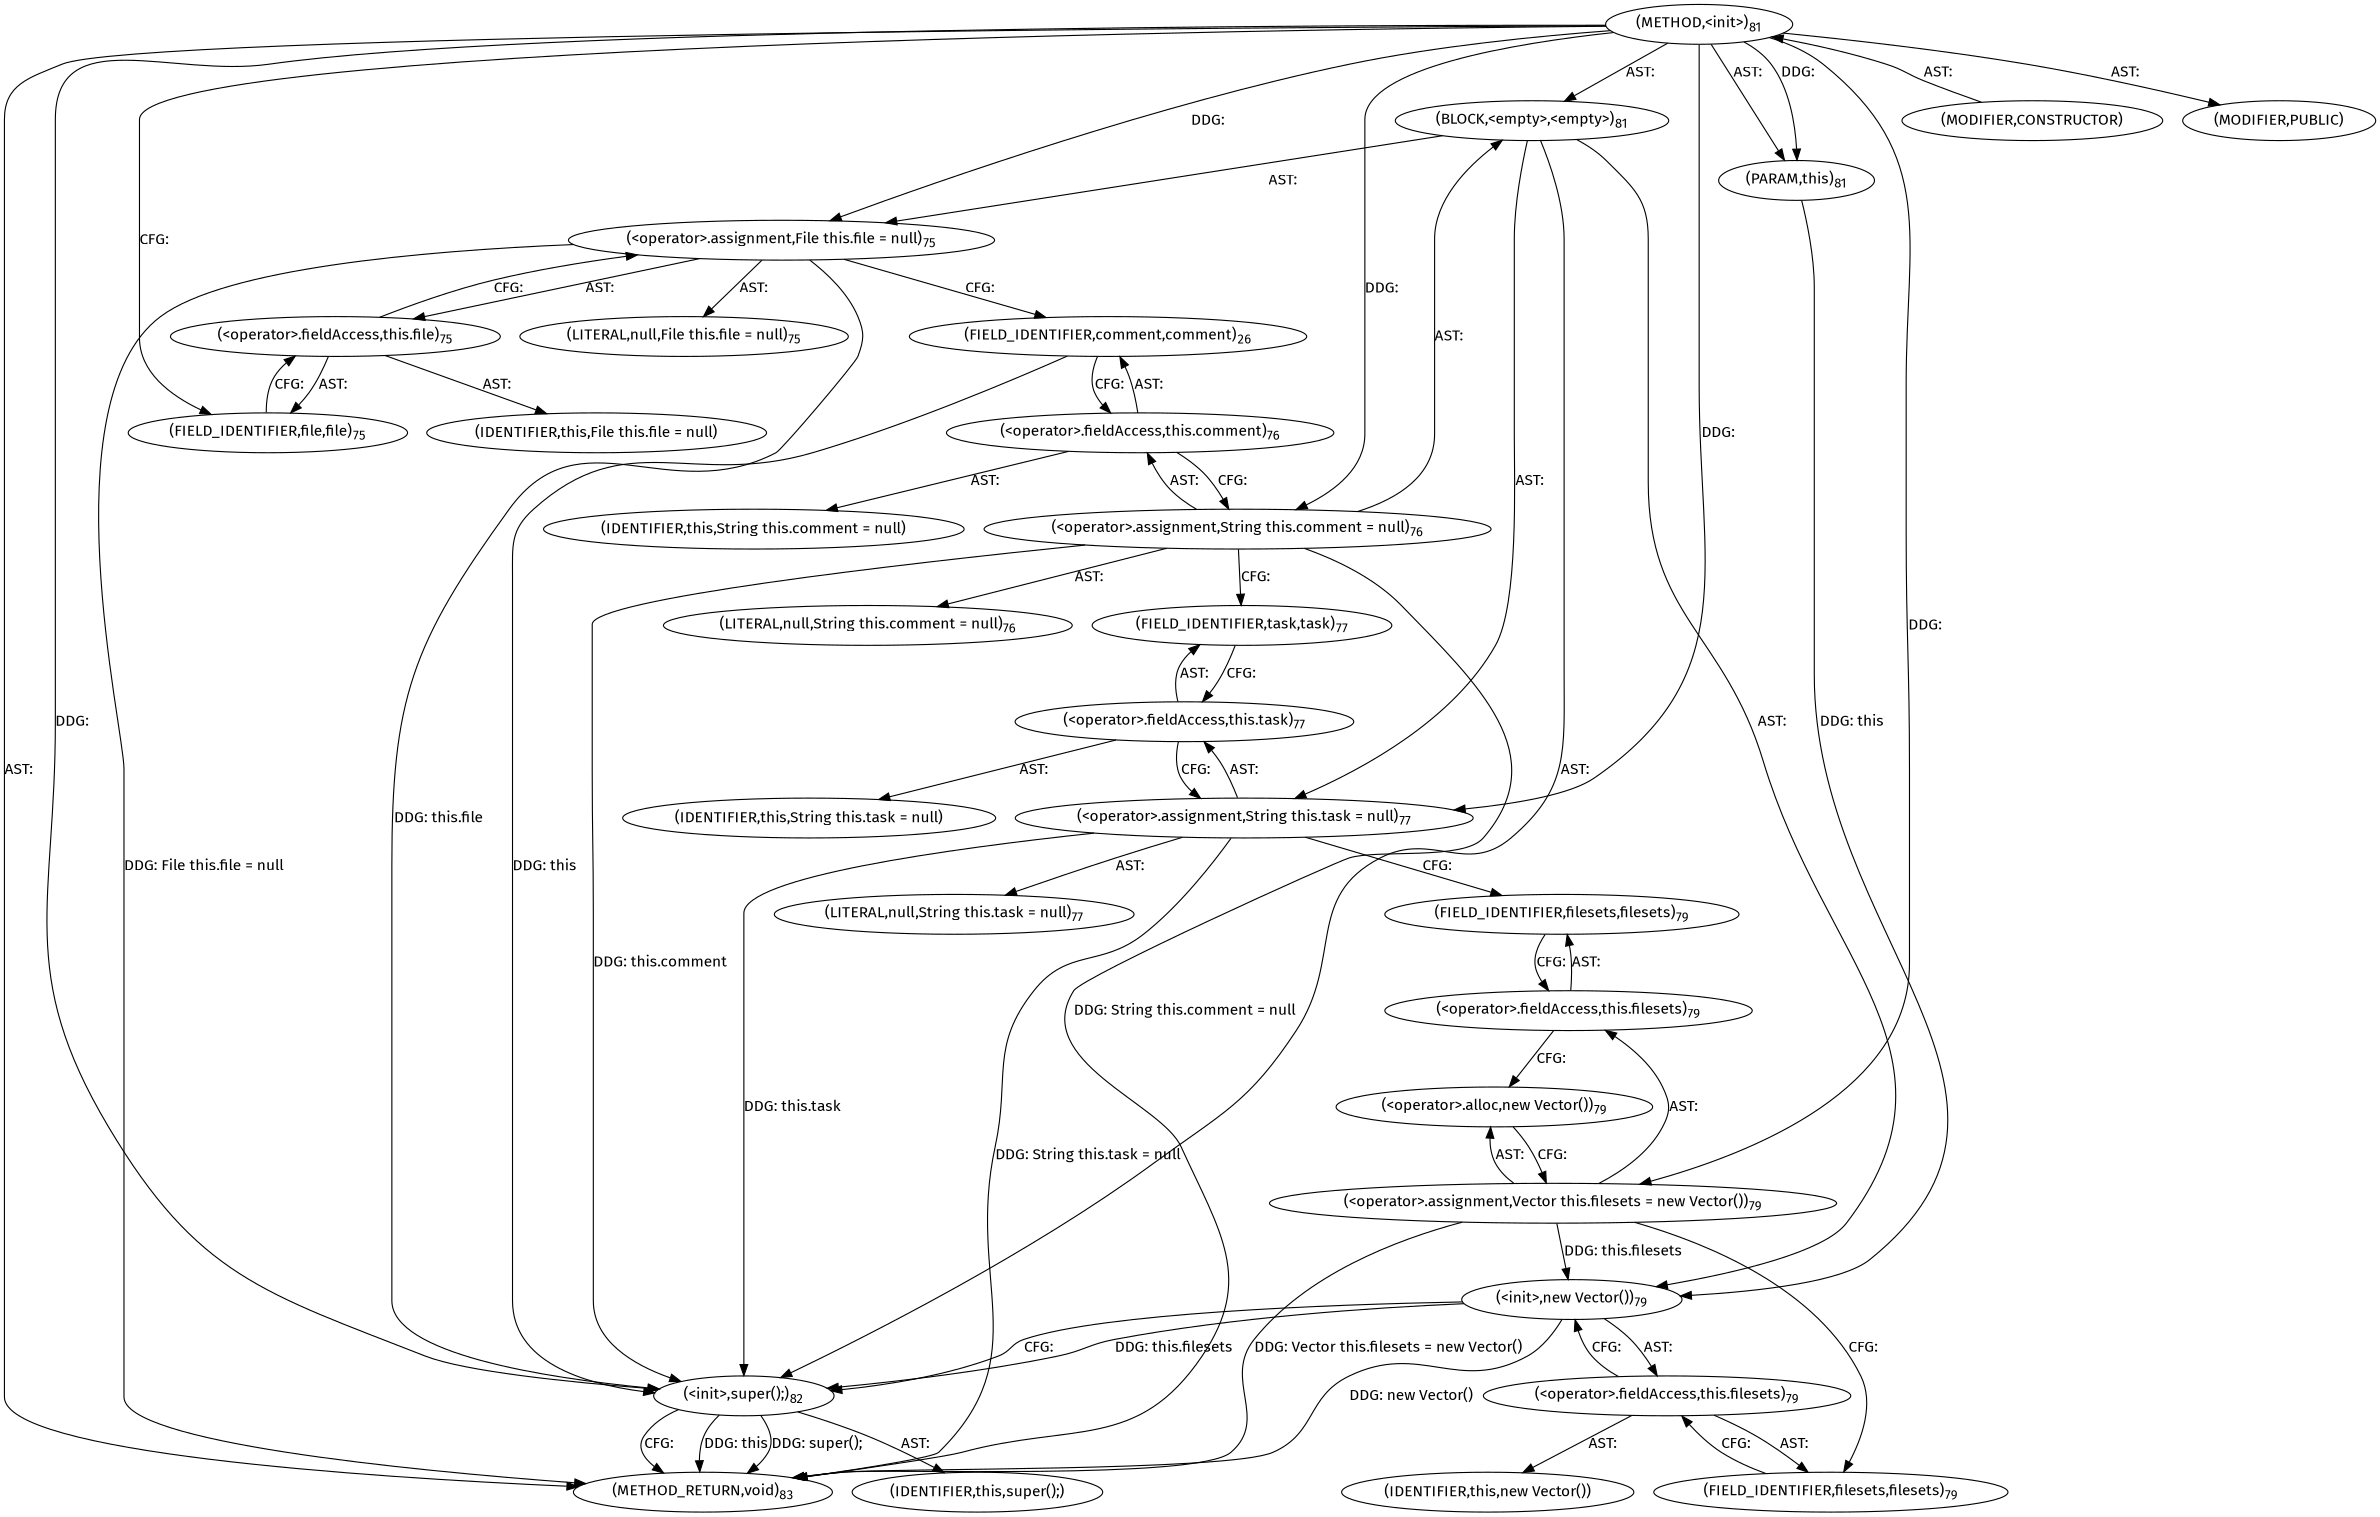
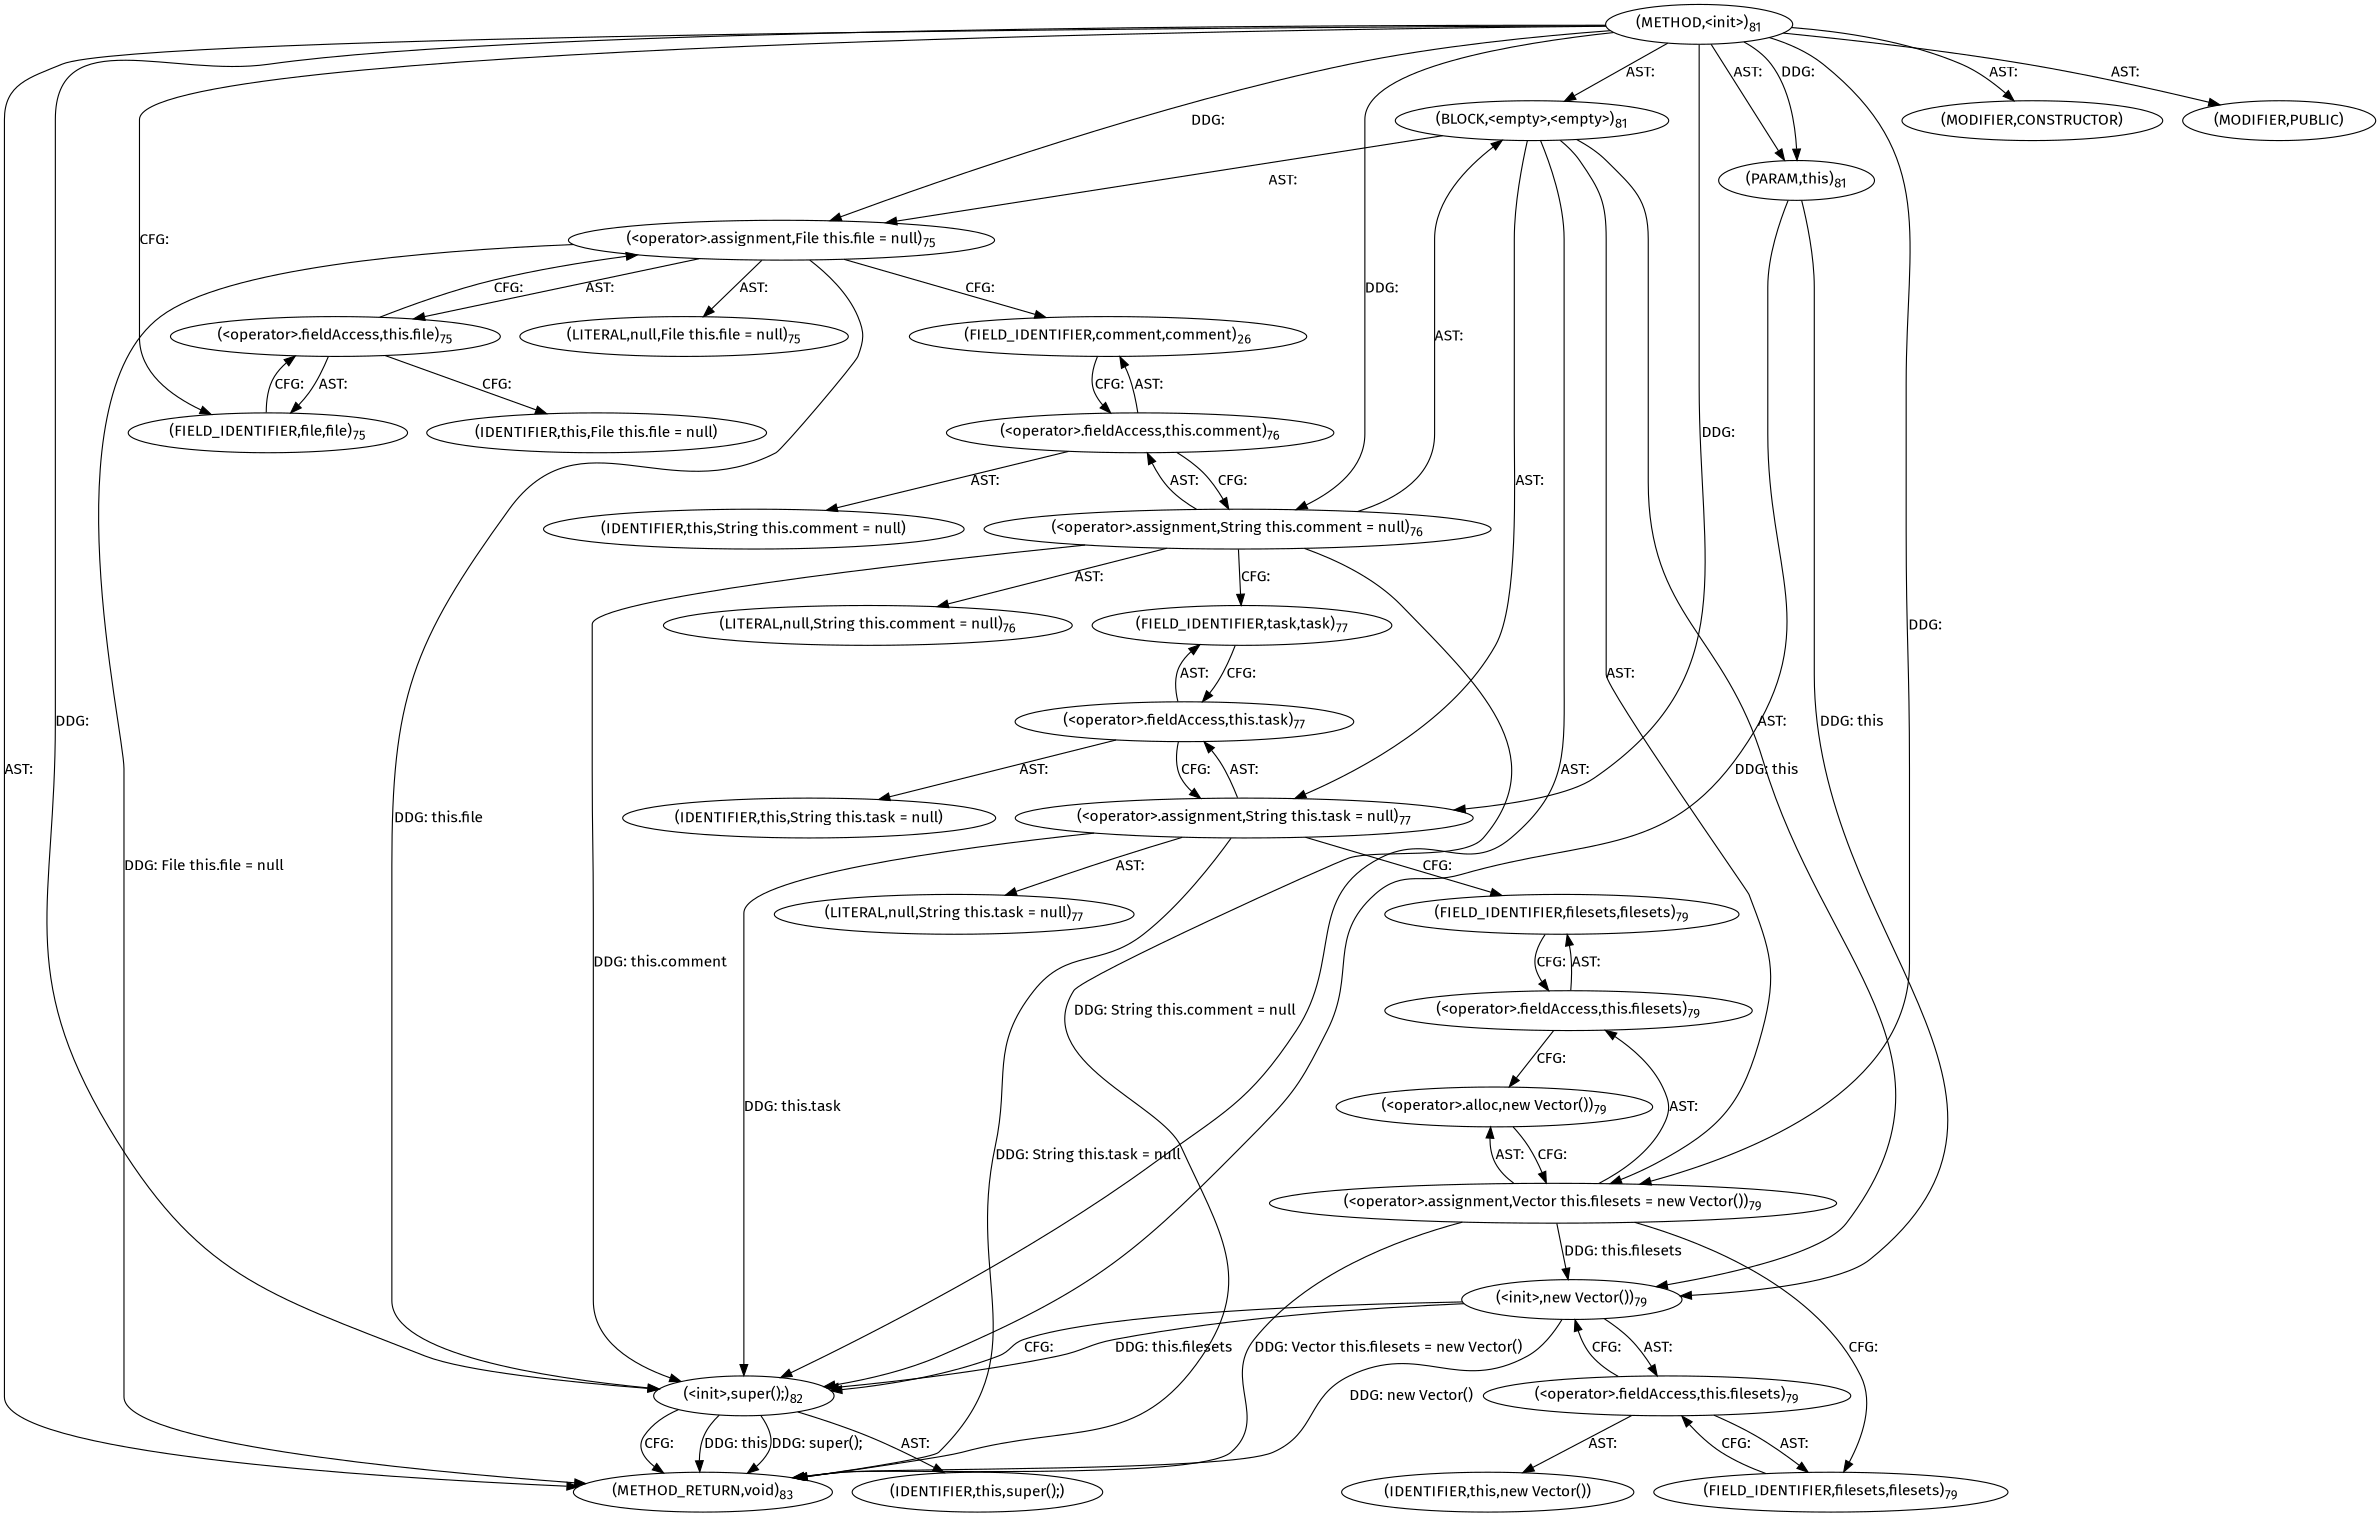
(1885, 64) -> (1953, 61)
(499, 385) -> (499, 385)
none -> (1623, 705)
(513, 707) -> (1470, 872)
